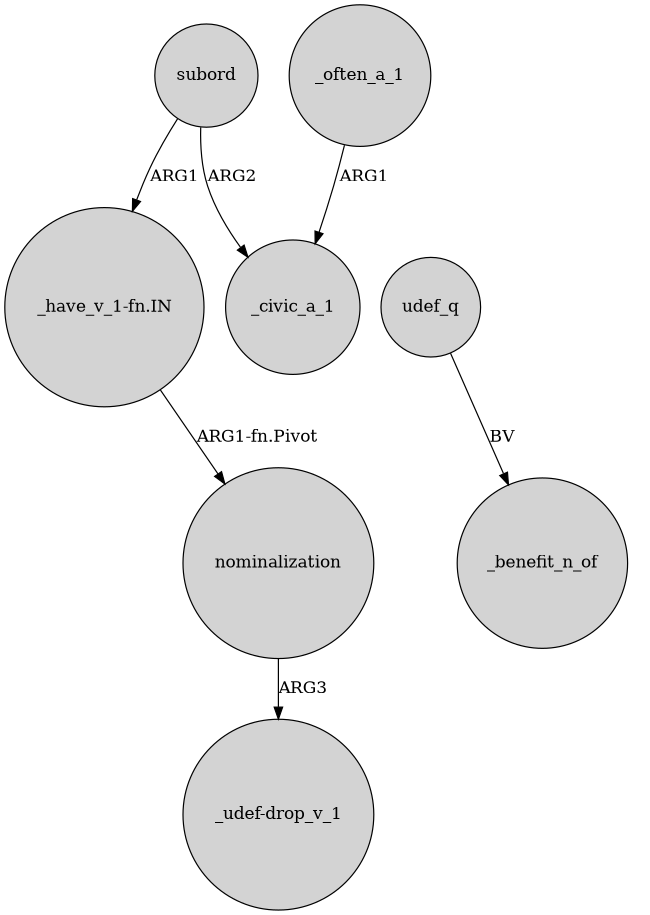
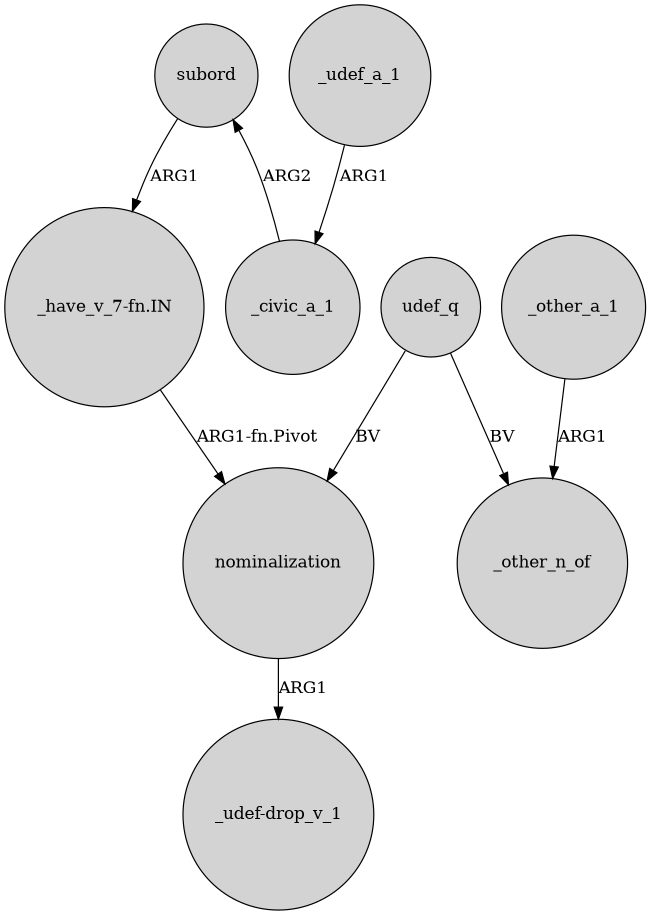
(360, 76) -> (360, 76)
(209, 191) -> (263, 185)
(104, 307) -> (104, 307)
none -> (574, 307)
none -> (369, 410)
(542, 563) -> (542, 563)
(303, 689) -> (303, 689)
